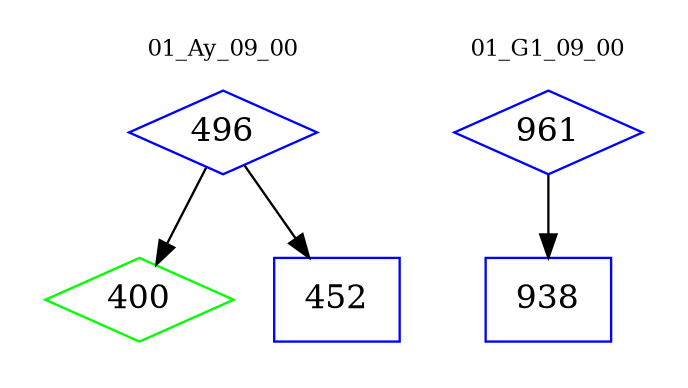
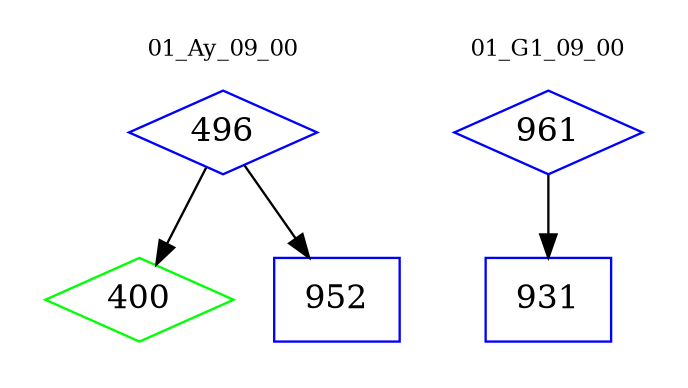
(337, 300) -> (337, 300)
(548, 300) -> (548, 300)
